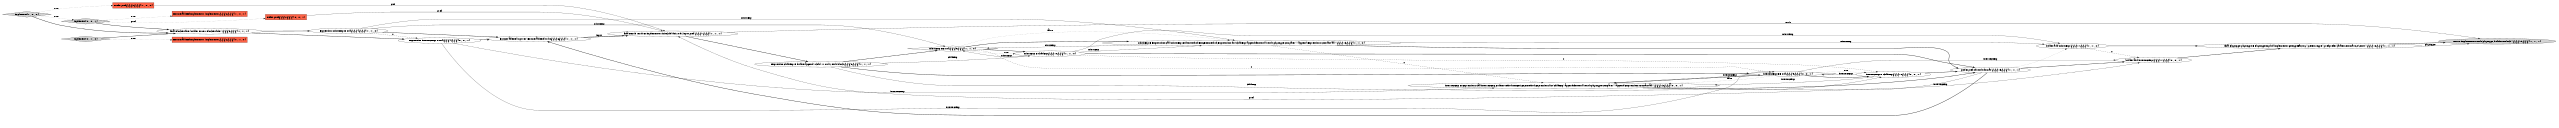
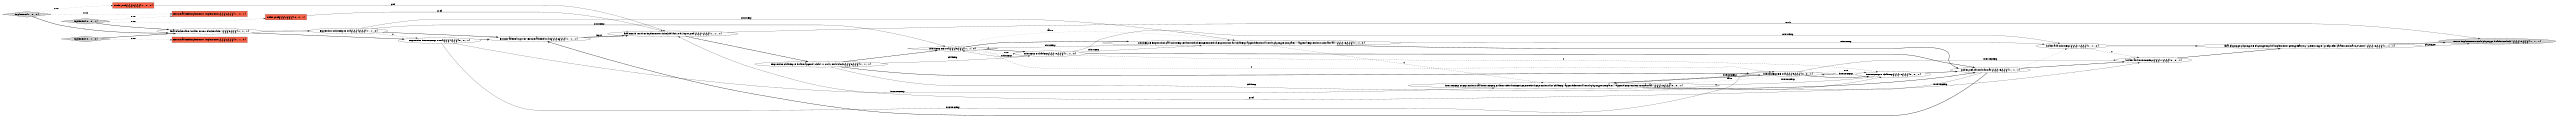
(55, 18) -> (111, 14)
(133, 21) -> (133, 21)
